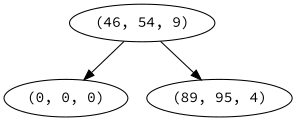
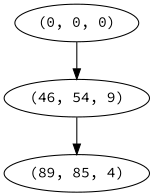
(108, 57) -> (77, 55)
(219, 98) -> (77, 173)
